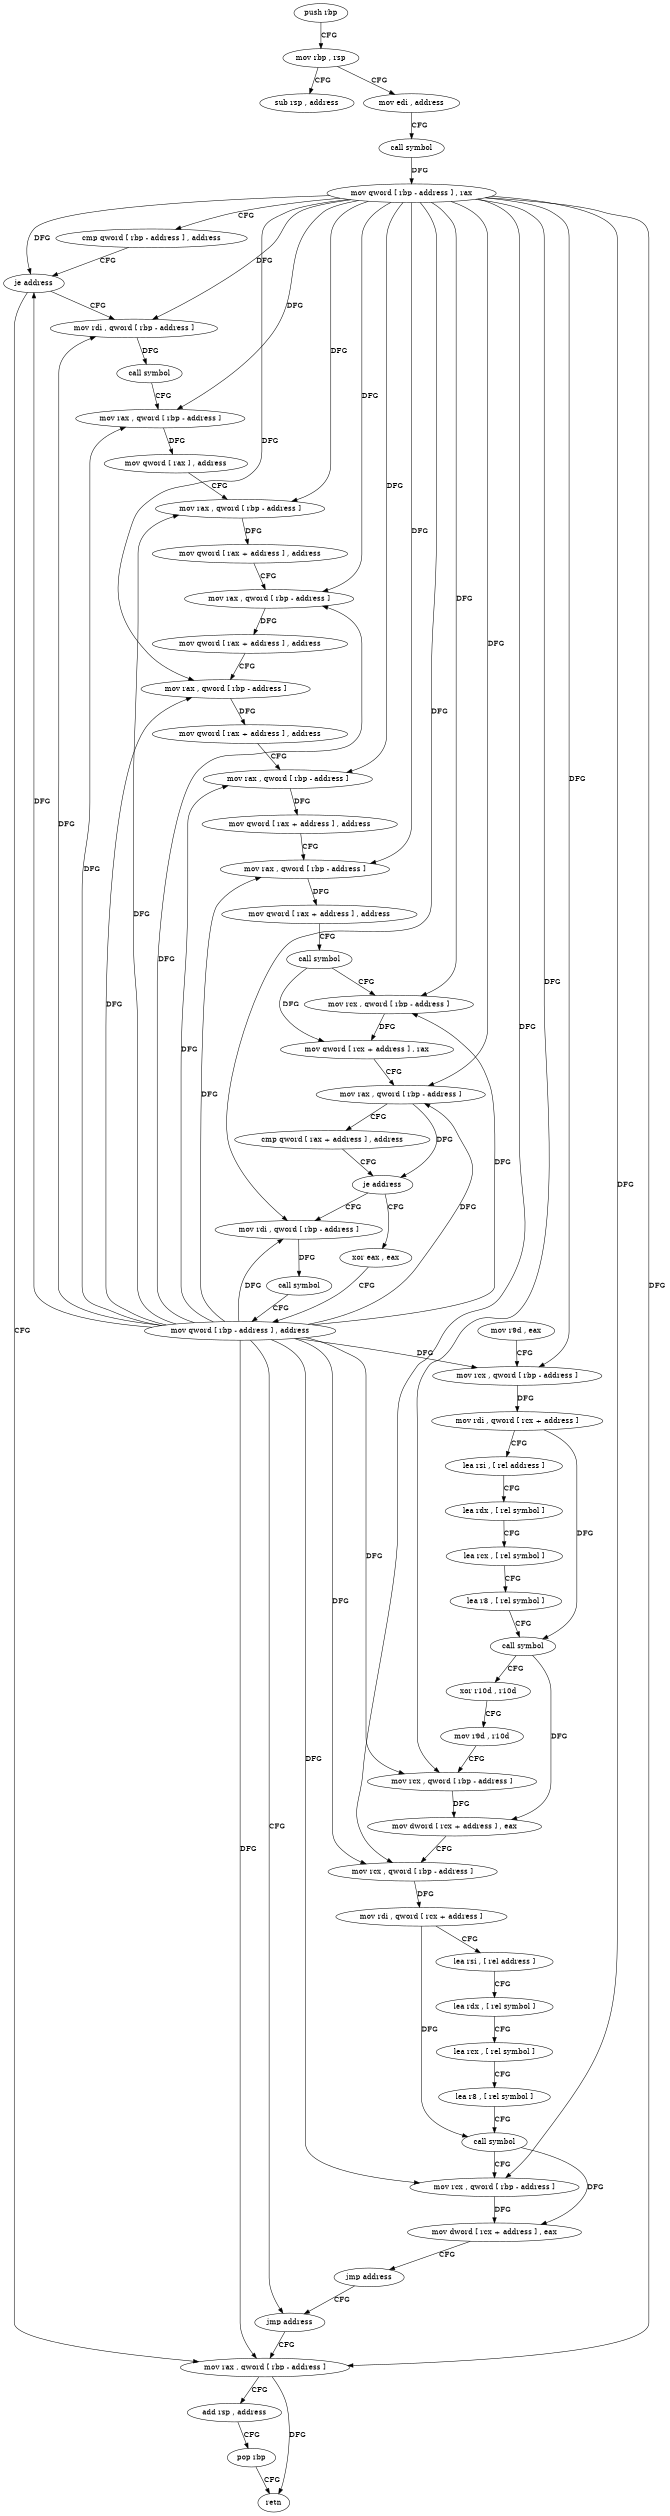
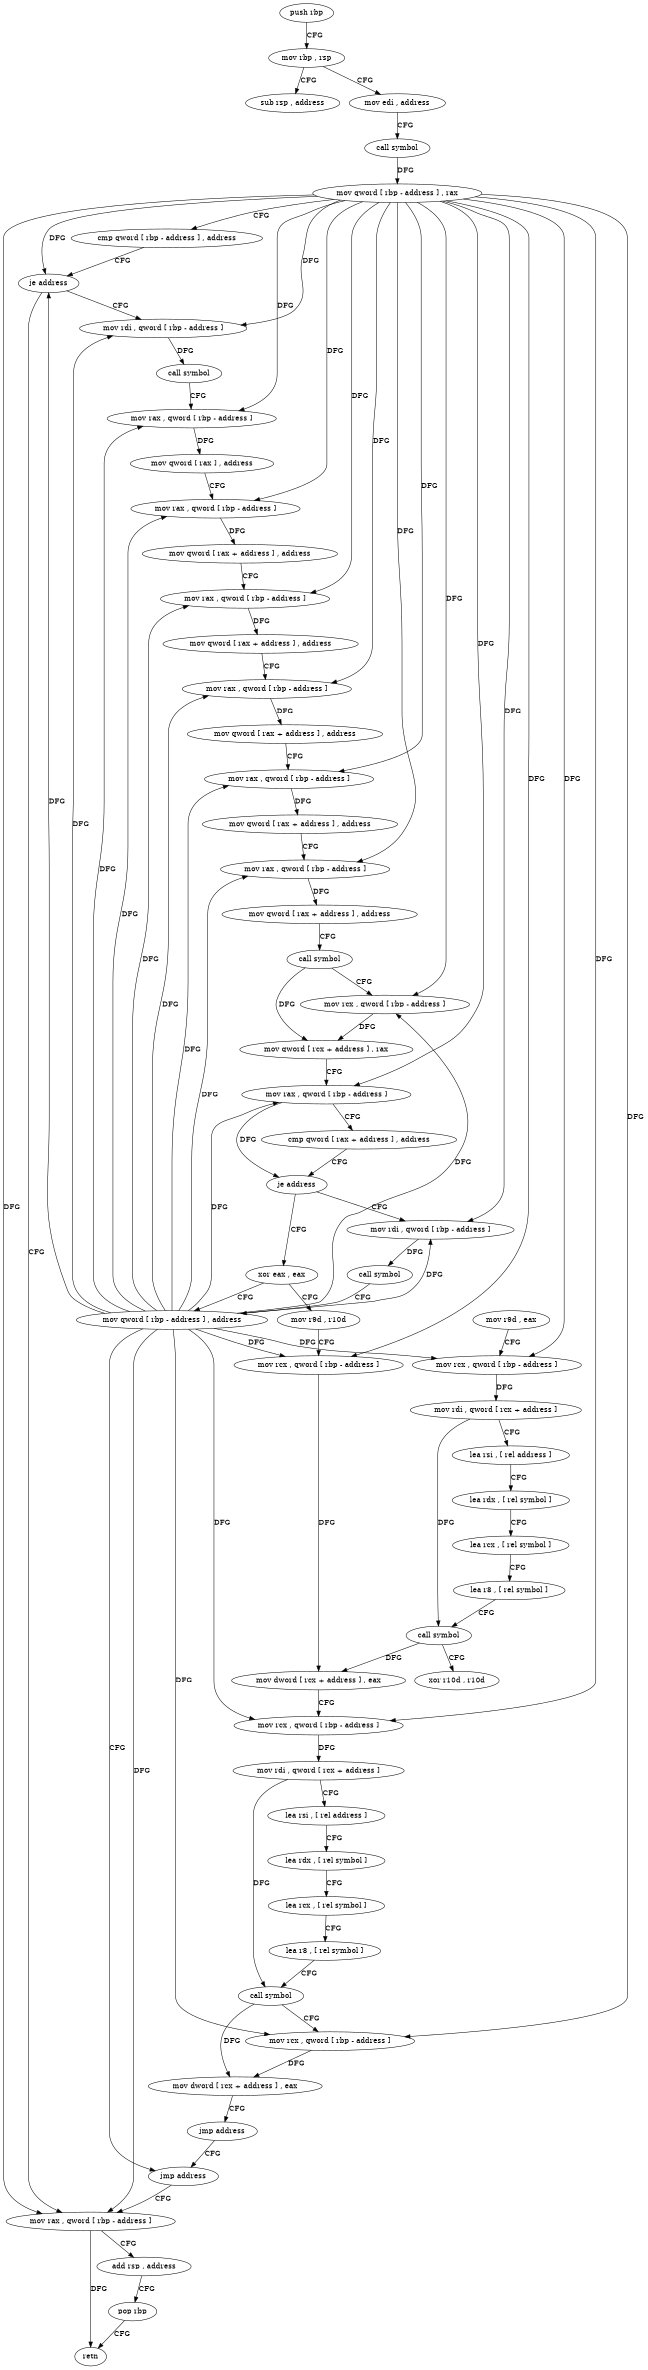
(486, 1711) -> (299, 1295)
